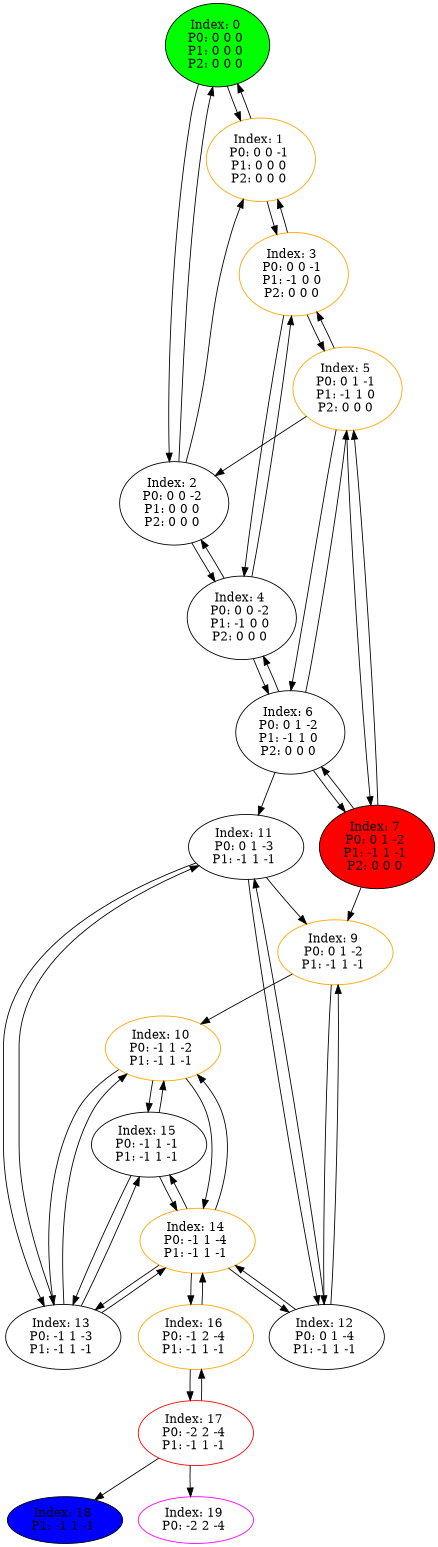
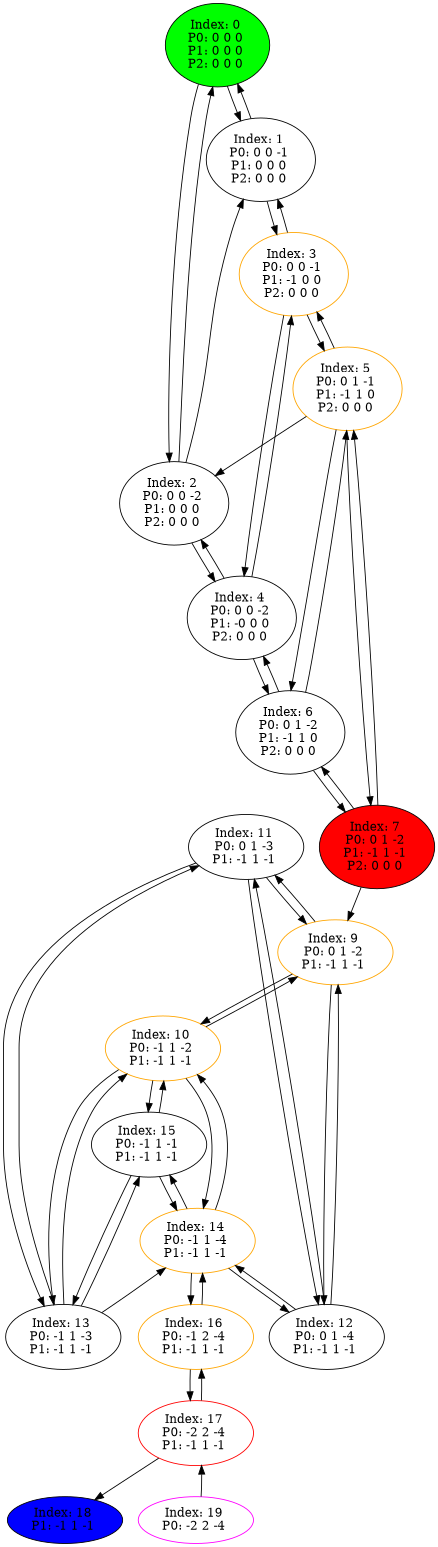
(261, 160) -> (261, 160)
(242, 618) -> (242, 618)
(268, 790) -> (298, 902)
none -> (248, 1004)
(131, 1285) -> none
(190, 1477) -> (202, 1485)
